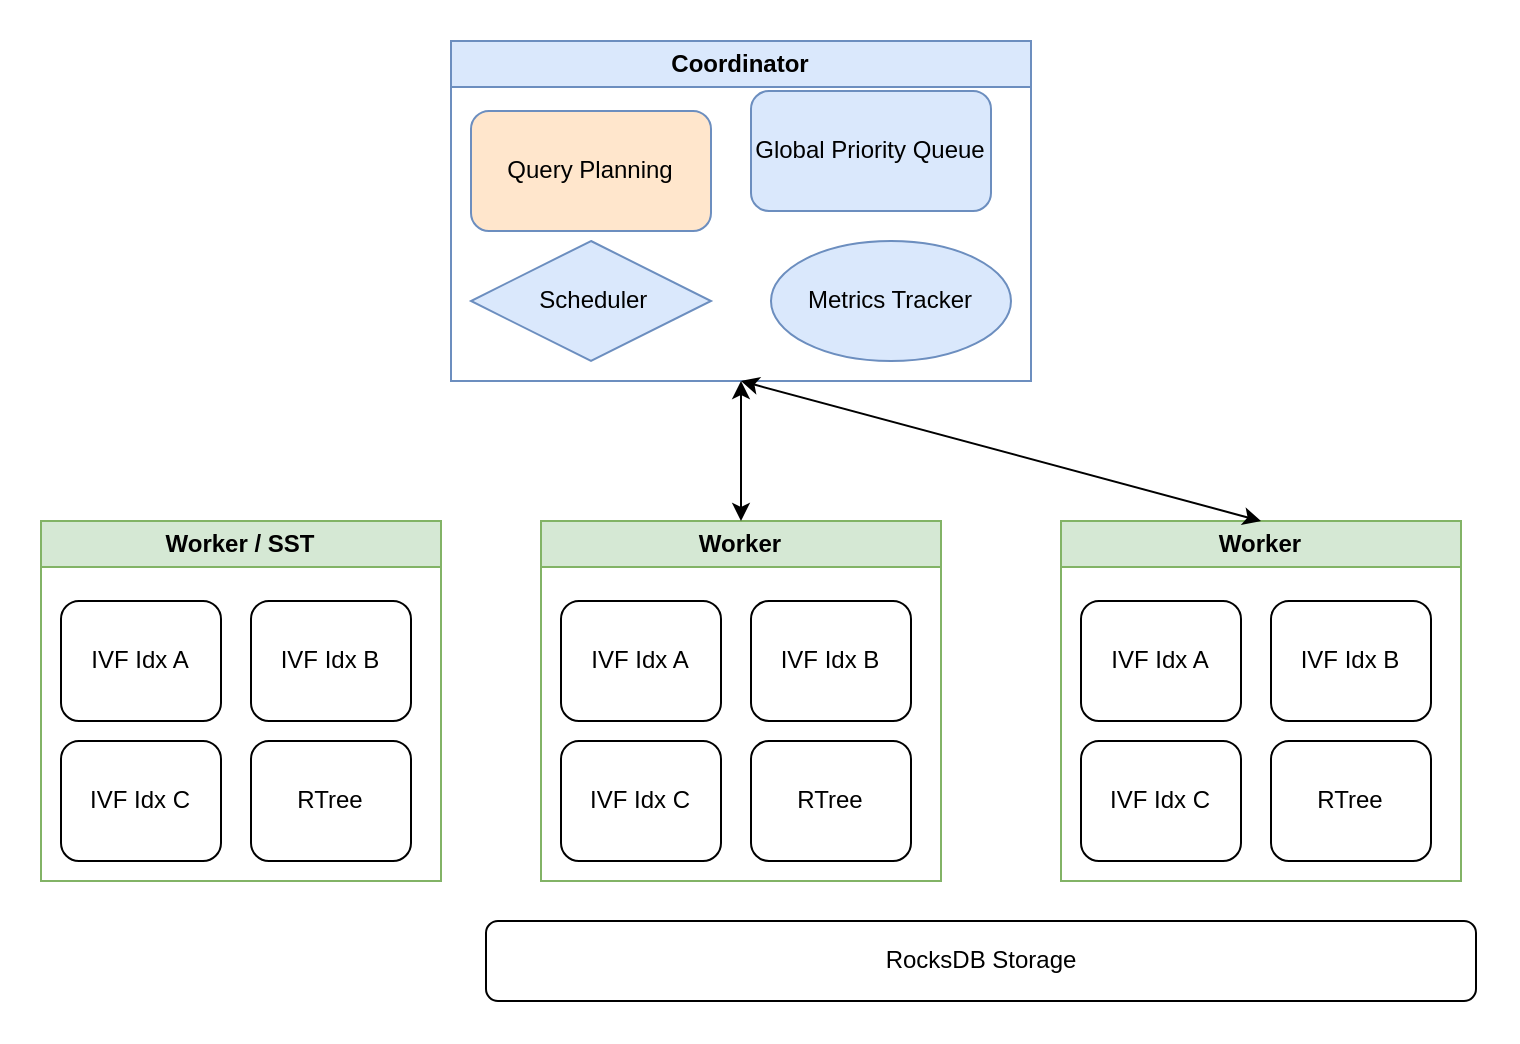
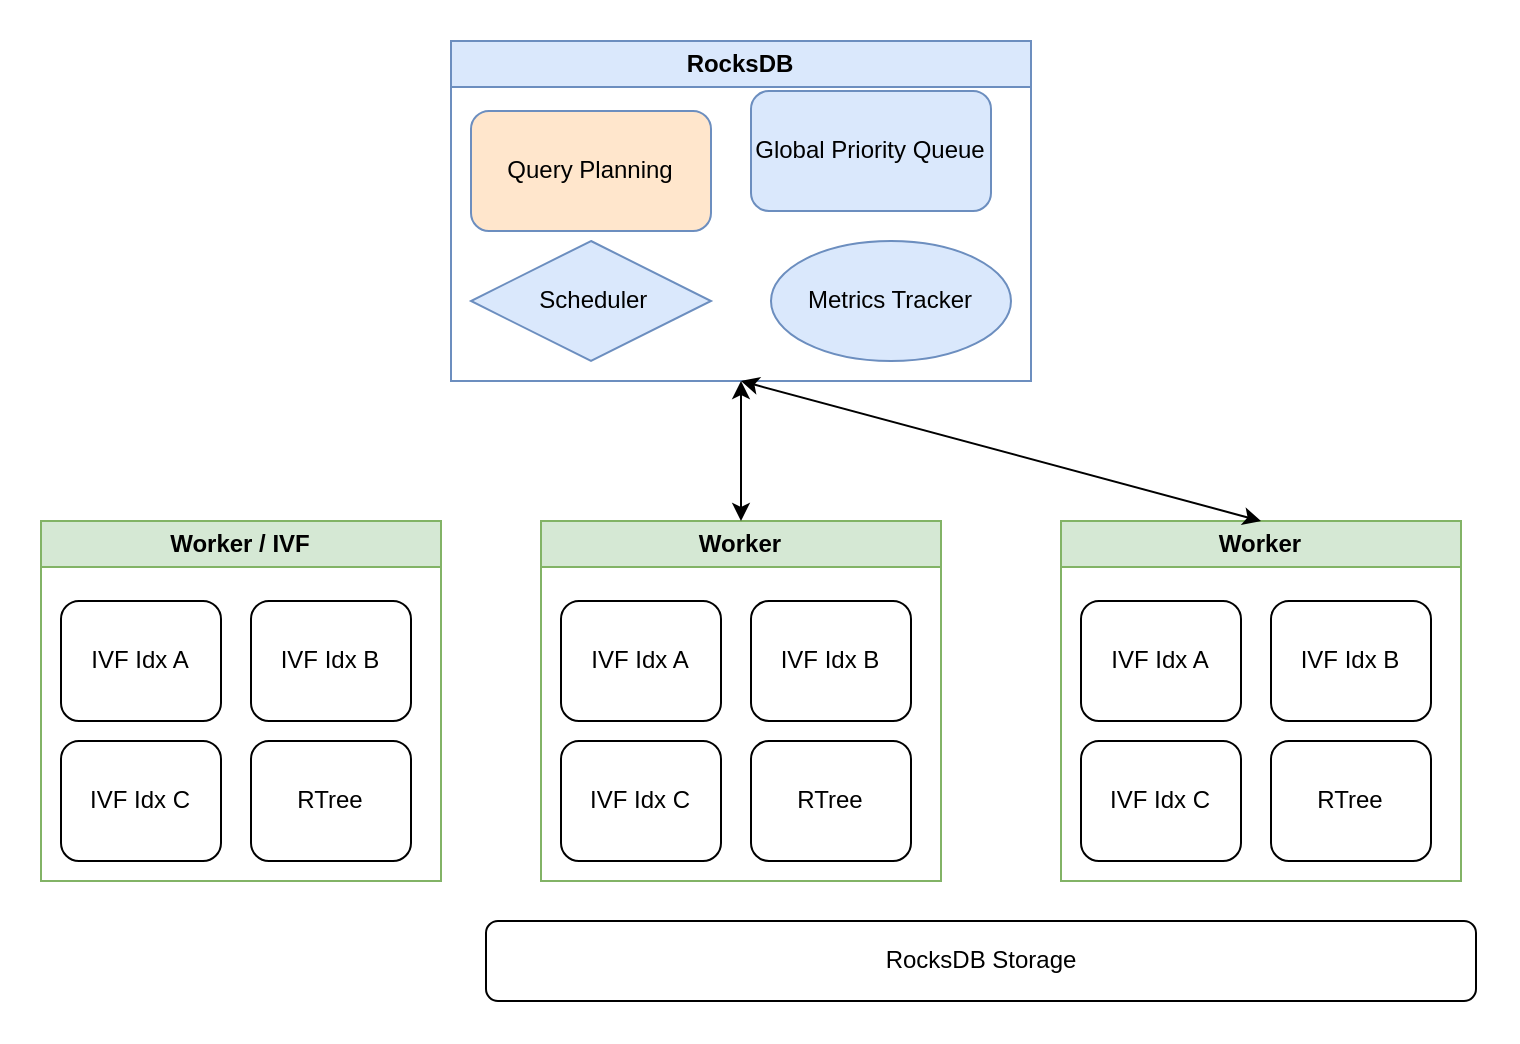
(741, 65) -> (741, 65)
(241, 545) -> (241, 545)
